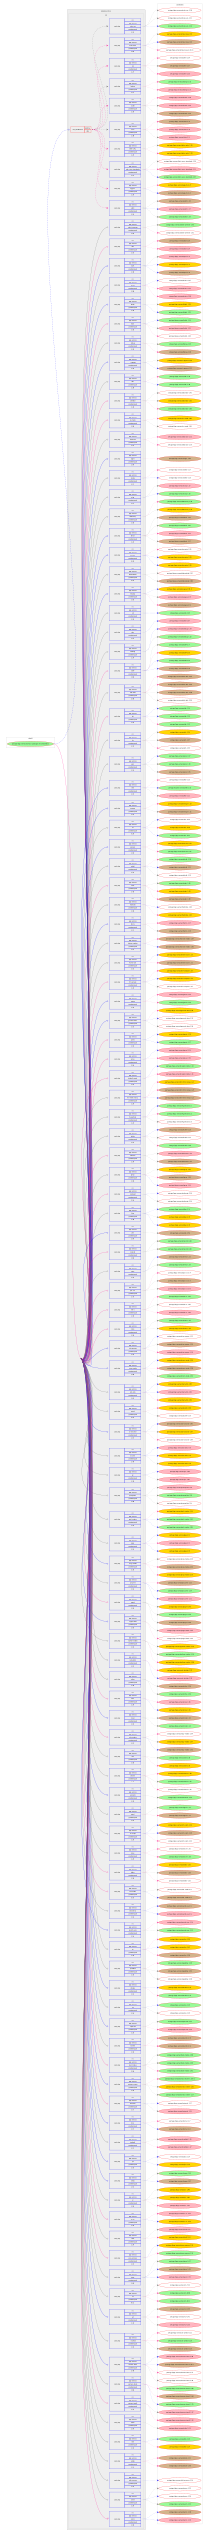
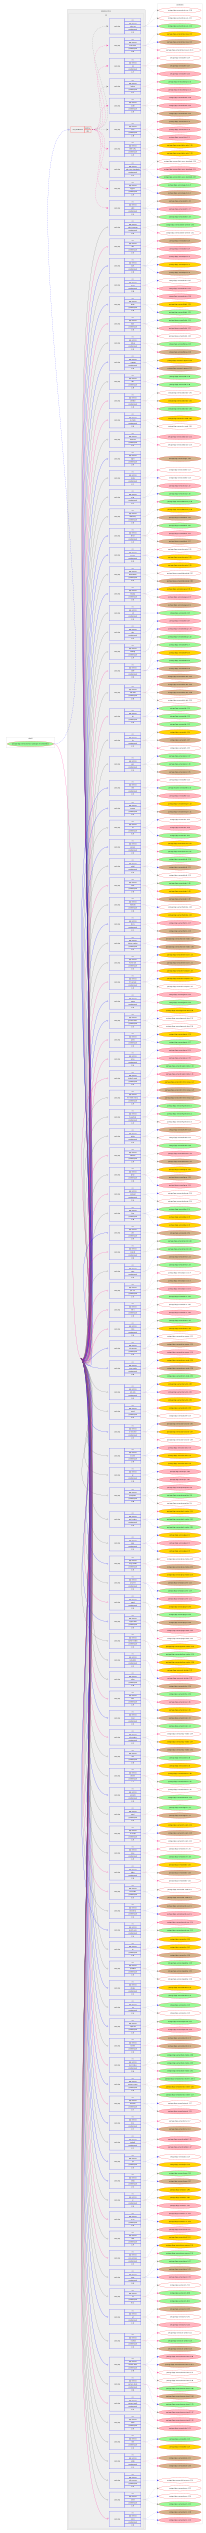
(180, 185) -> (180, 185)
(180, 828) -> (180, 828)
